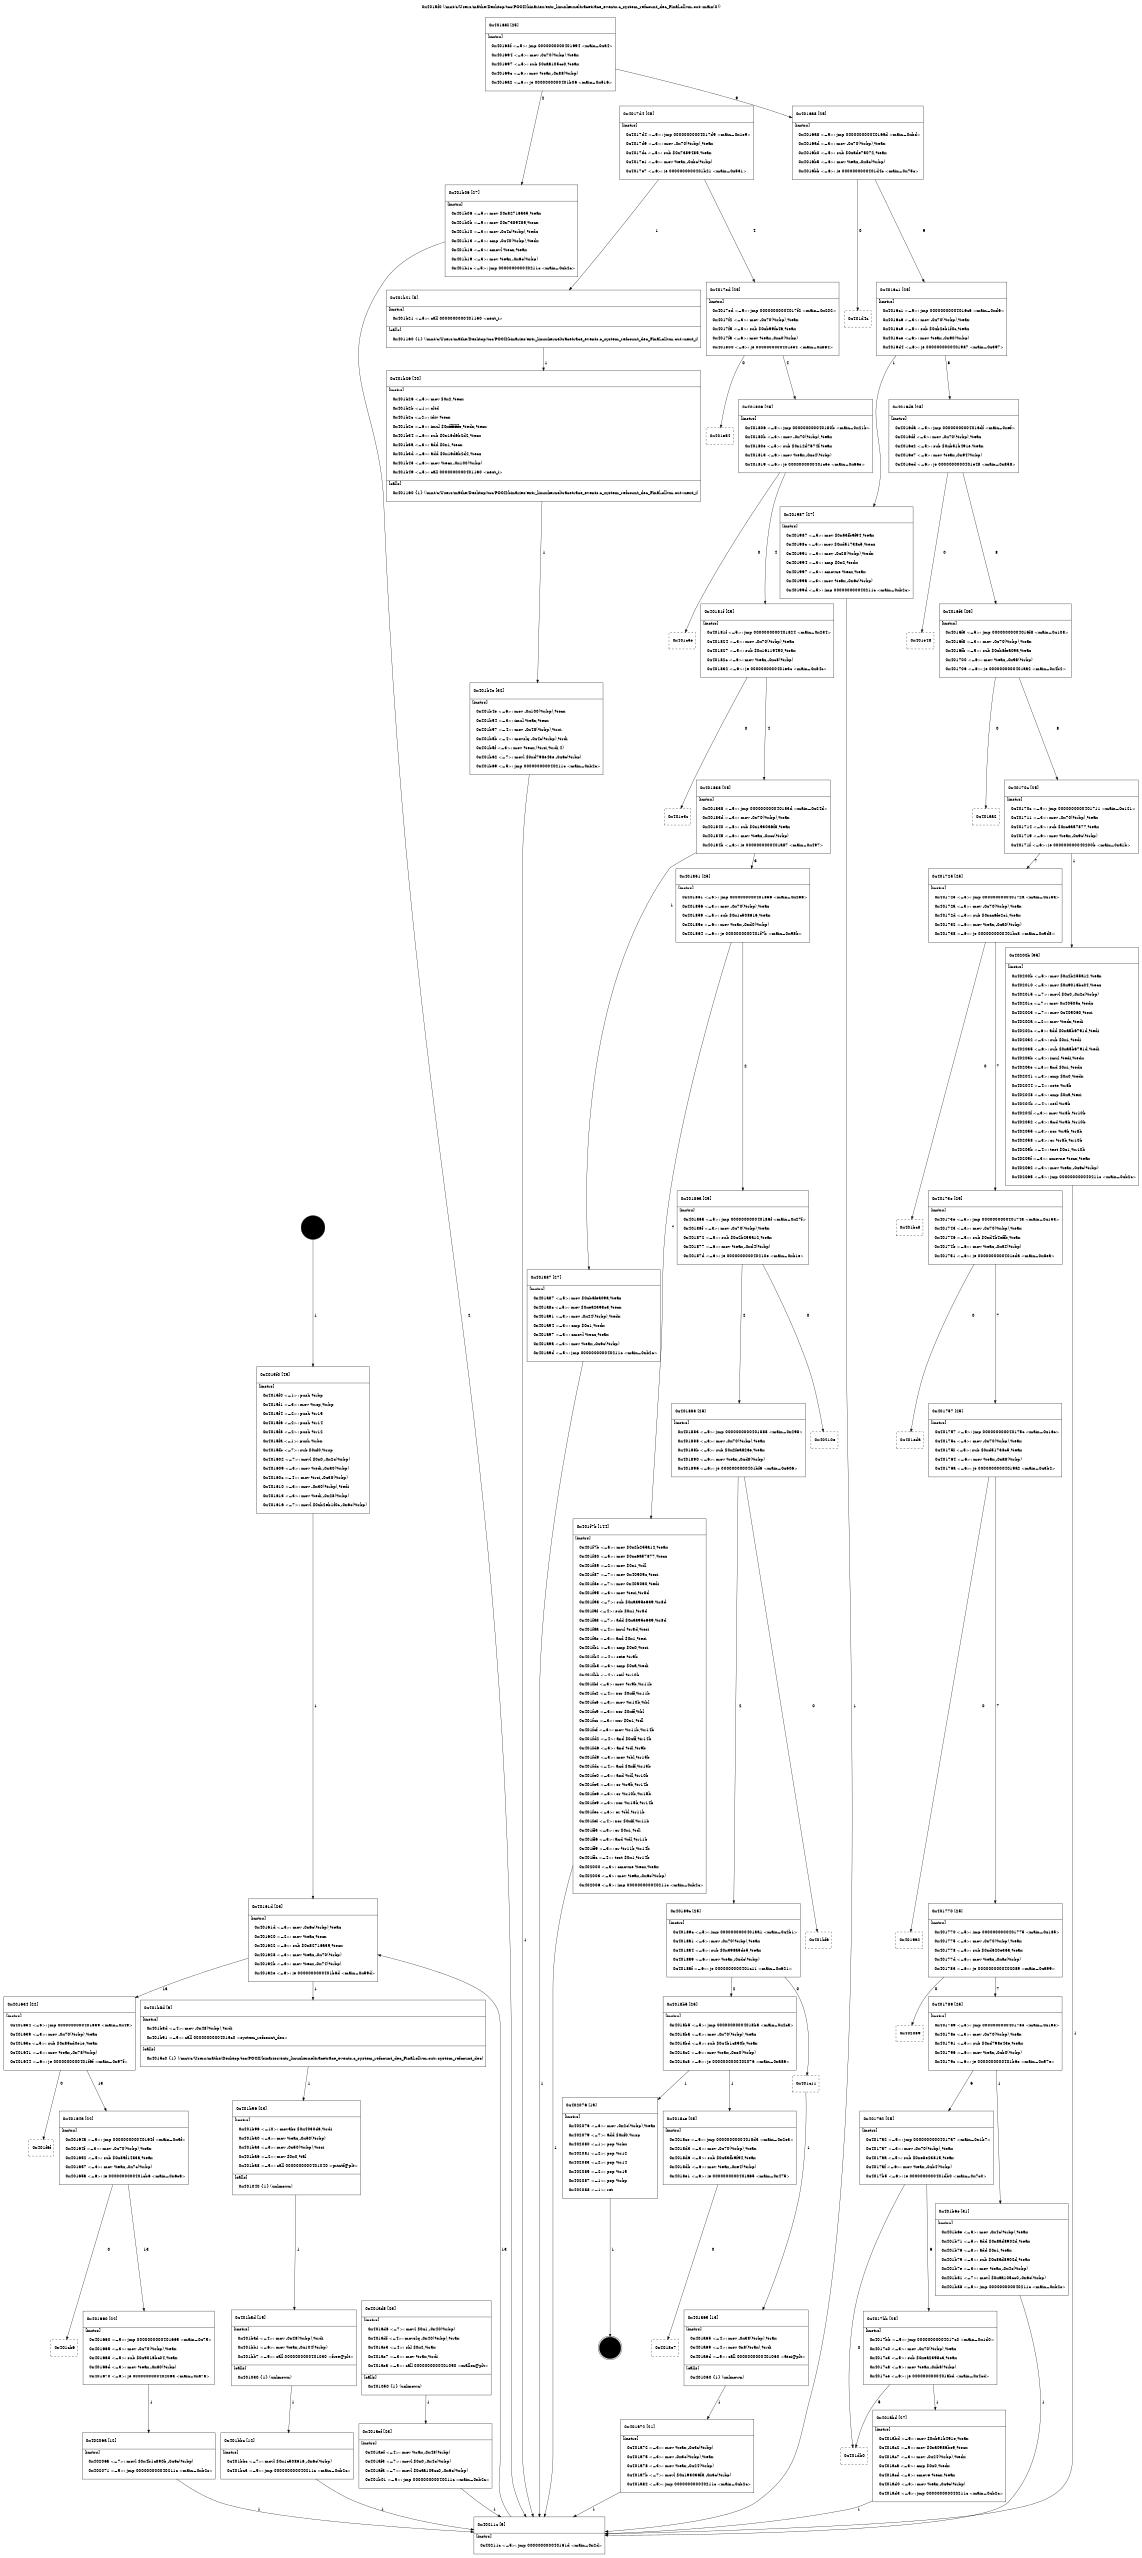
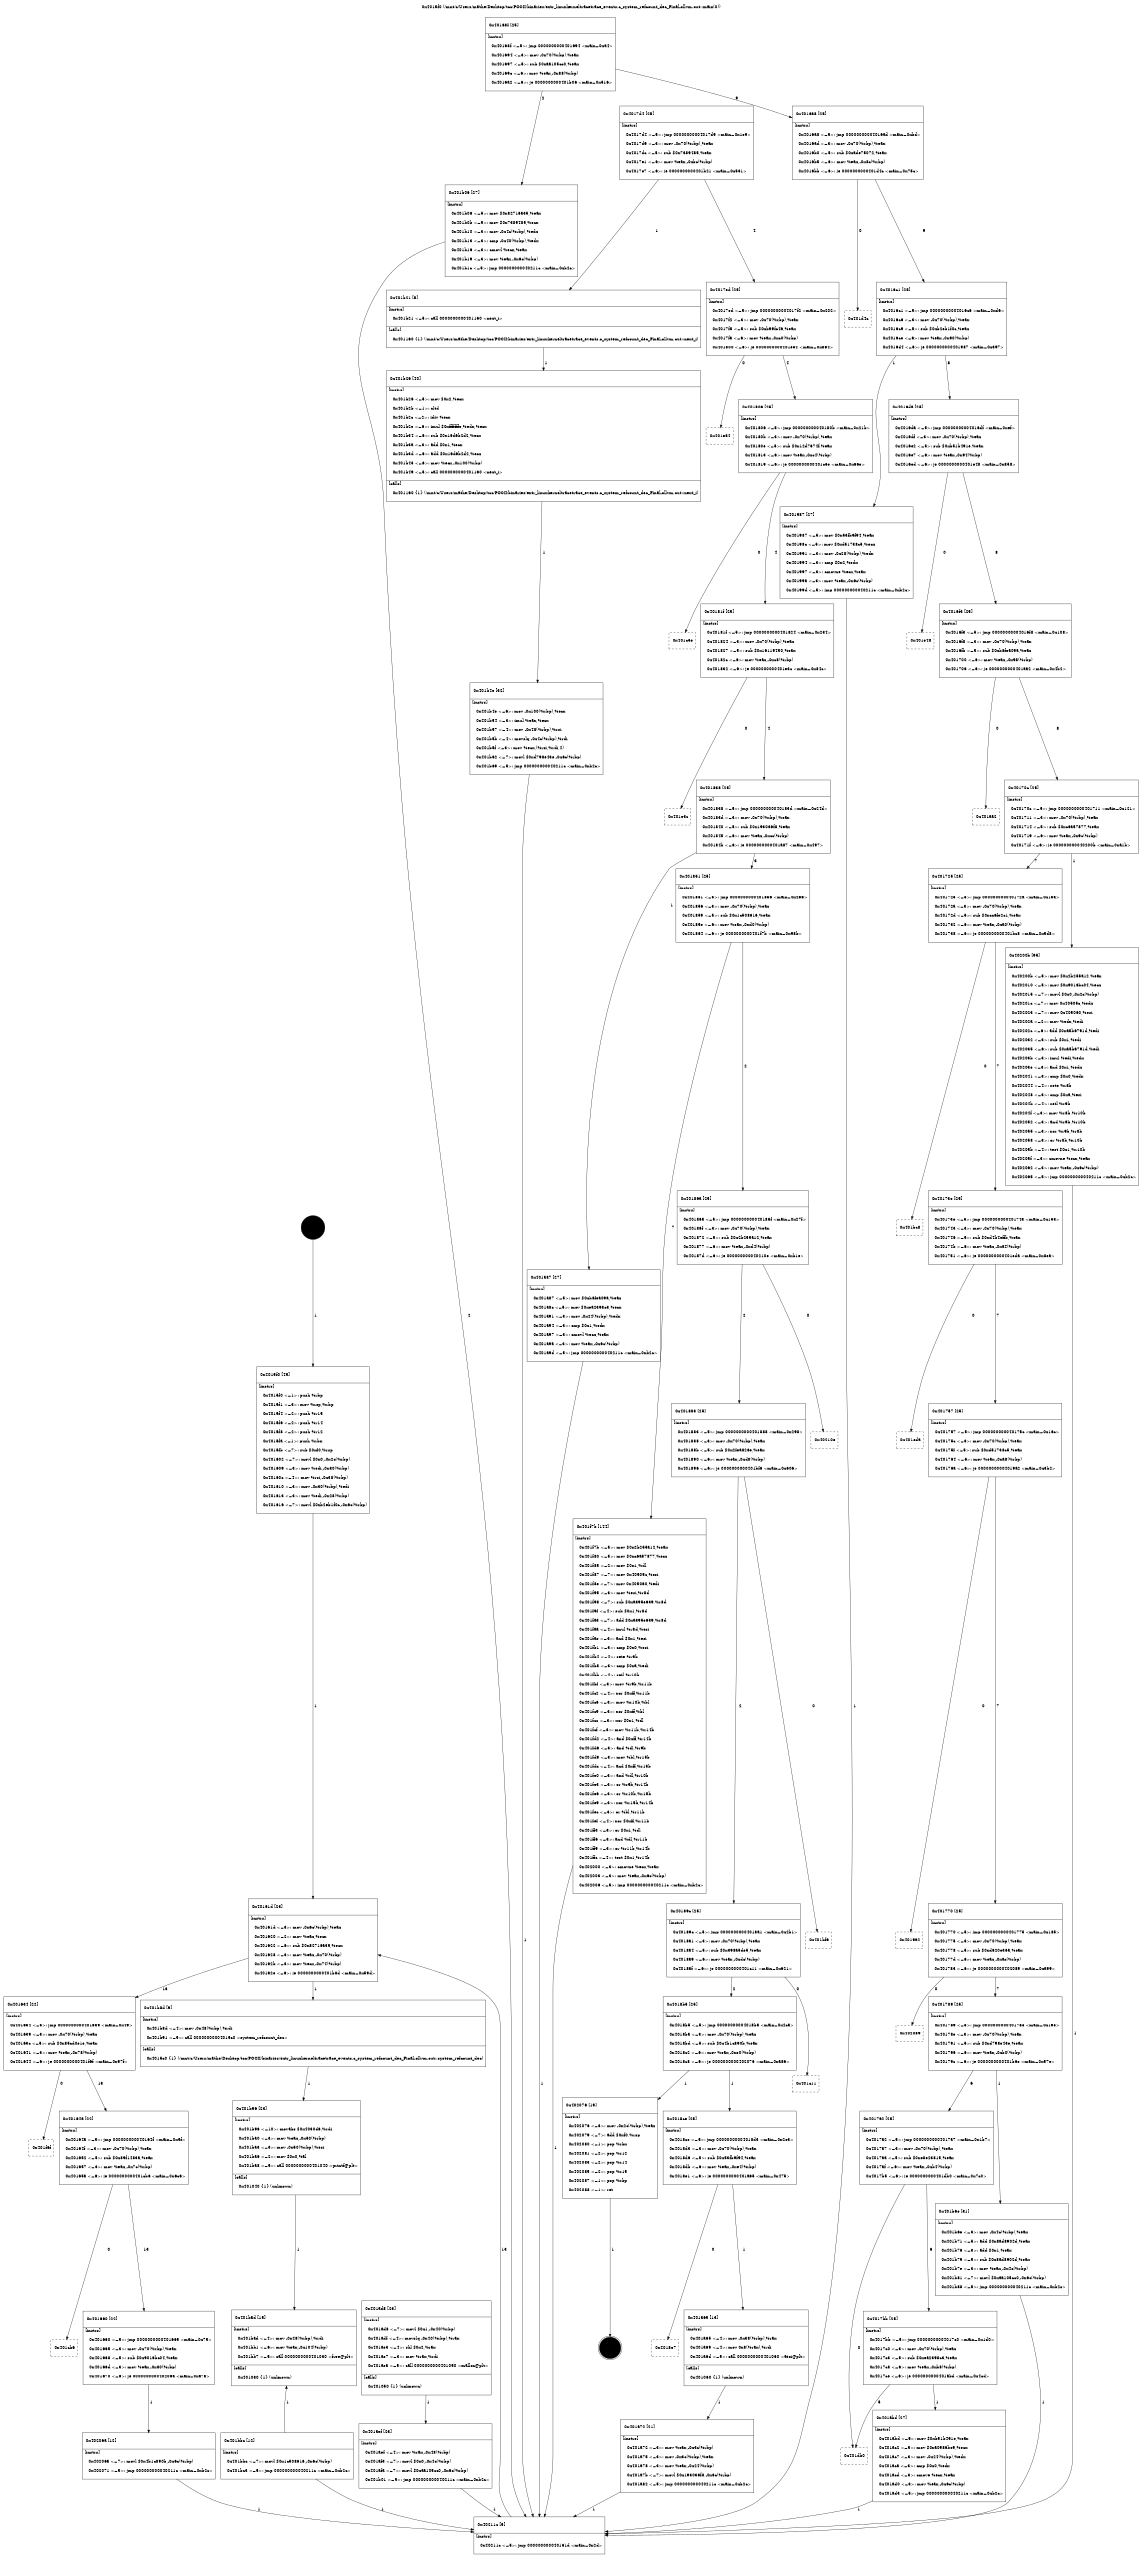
(798, 2202) -> (738, 2246)
(290, 2408) -> (285, 2411)
